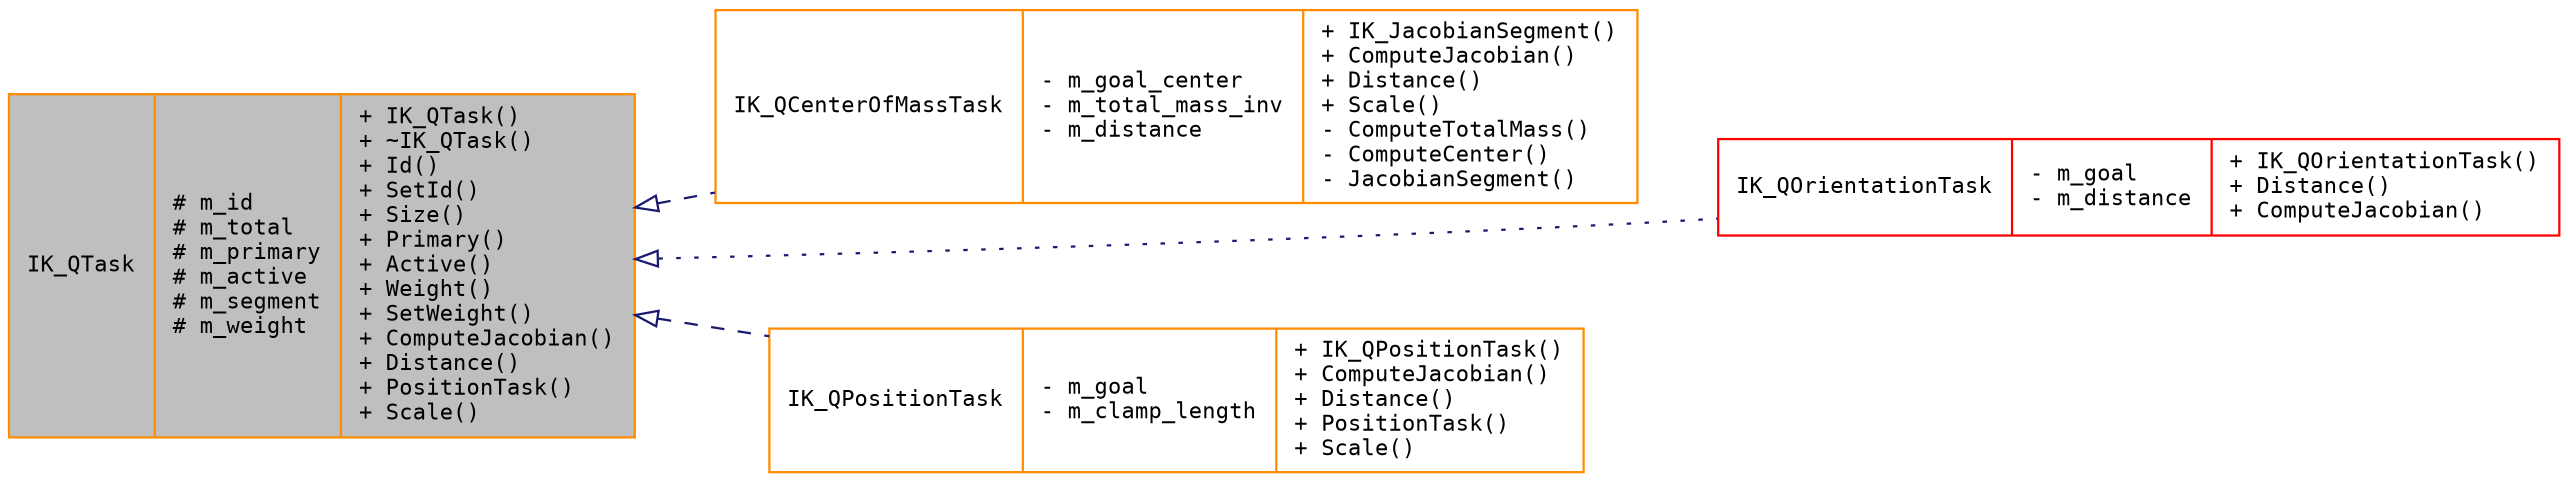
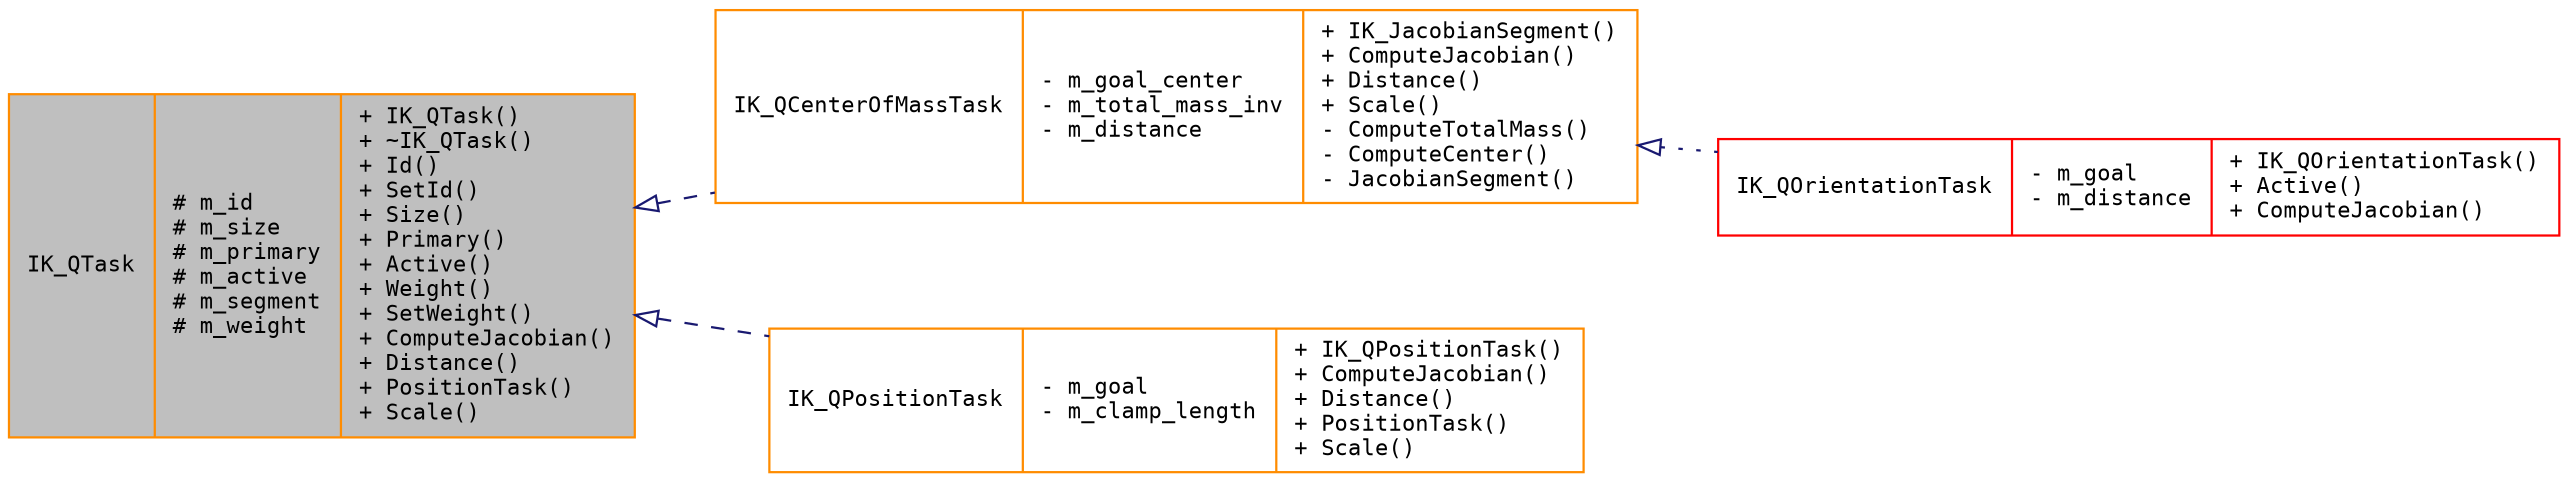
(2311, 186) -> (2298, 186)
(234, 228) -> (228, 228)
(1188, 243) -> (1689, 150)
